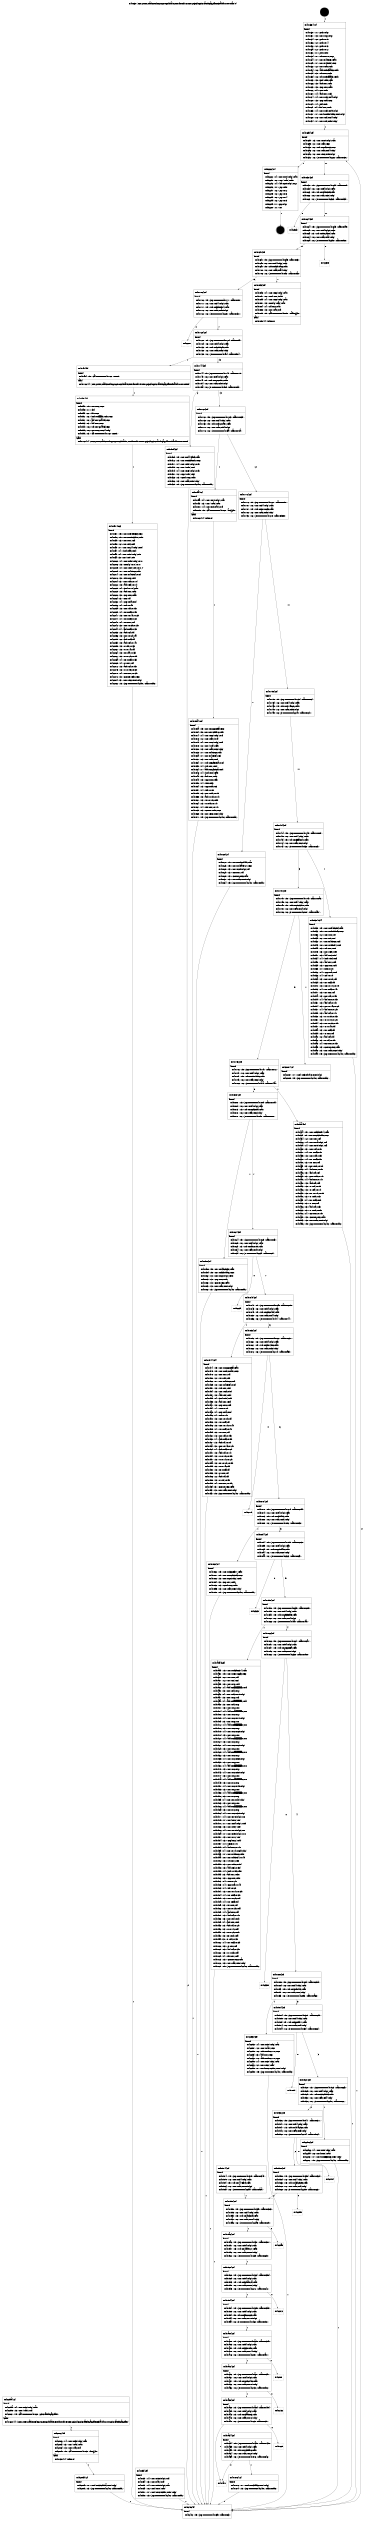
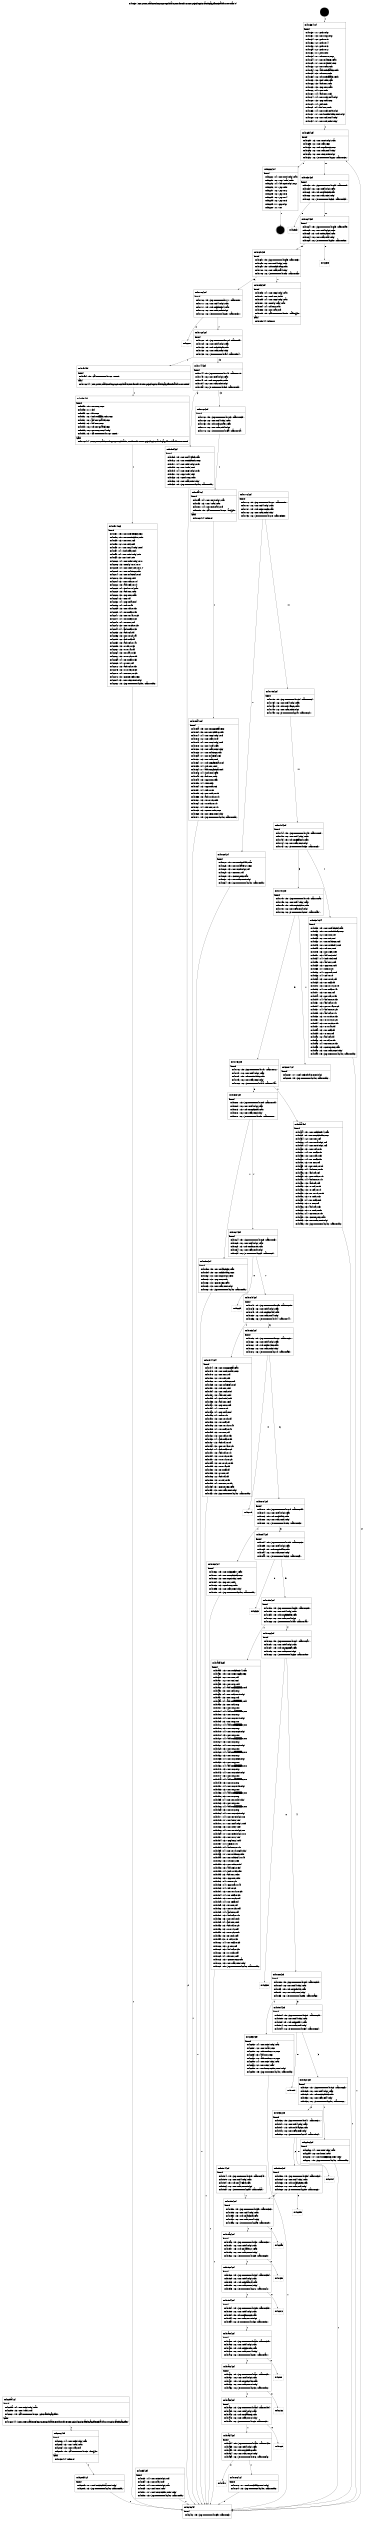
(242, 462) -> none
none -> (278, 2278)
(215, 2451) -> (247, 2428)
